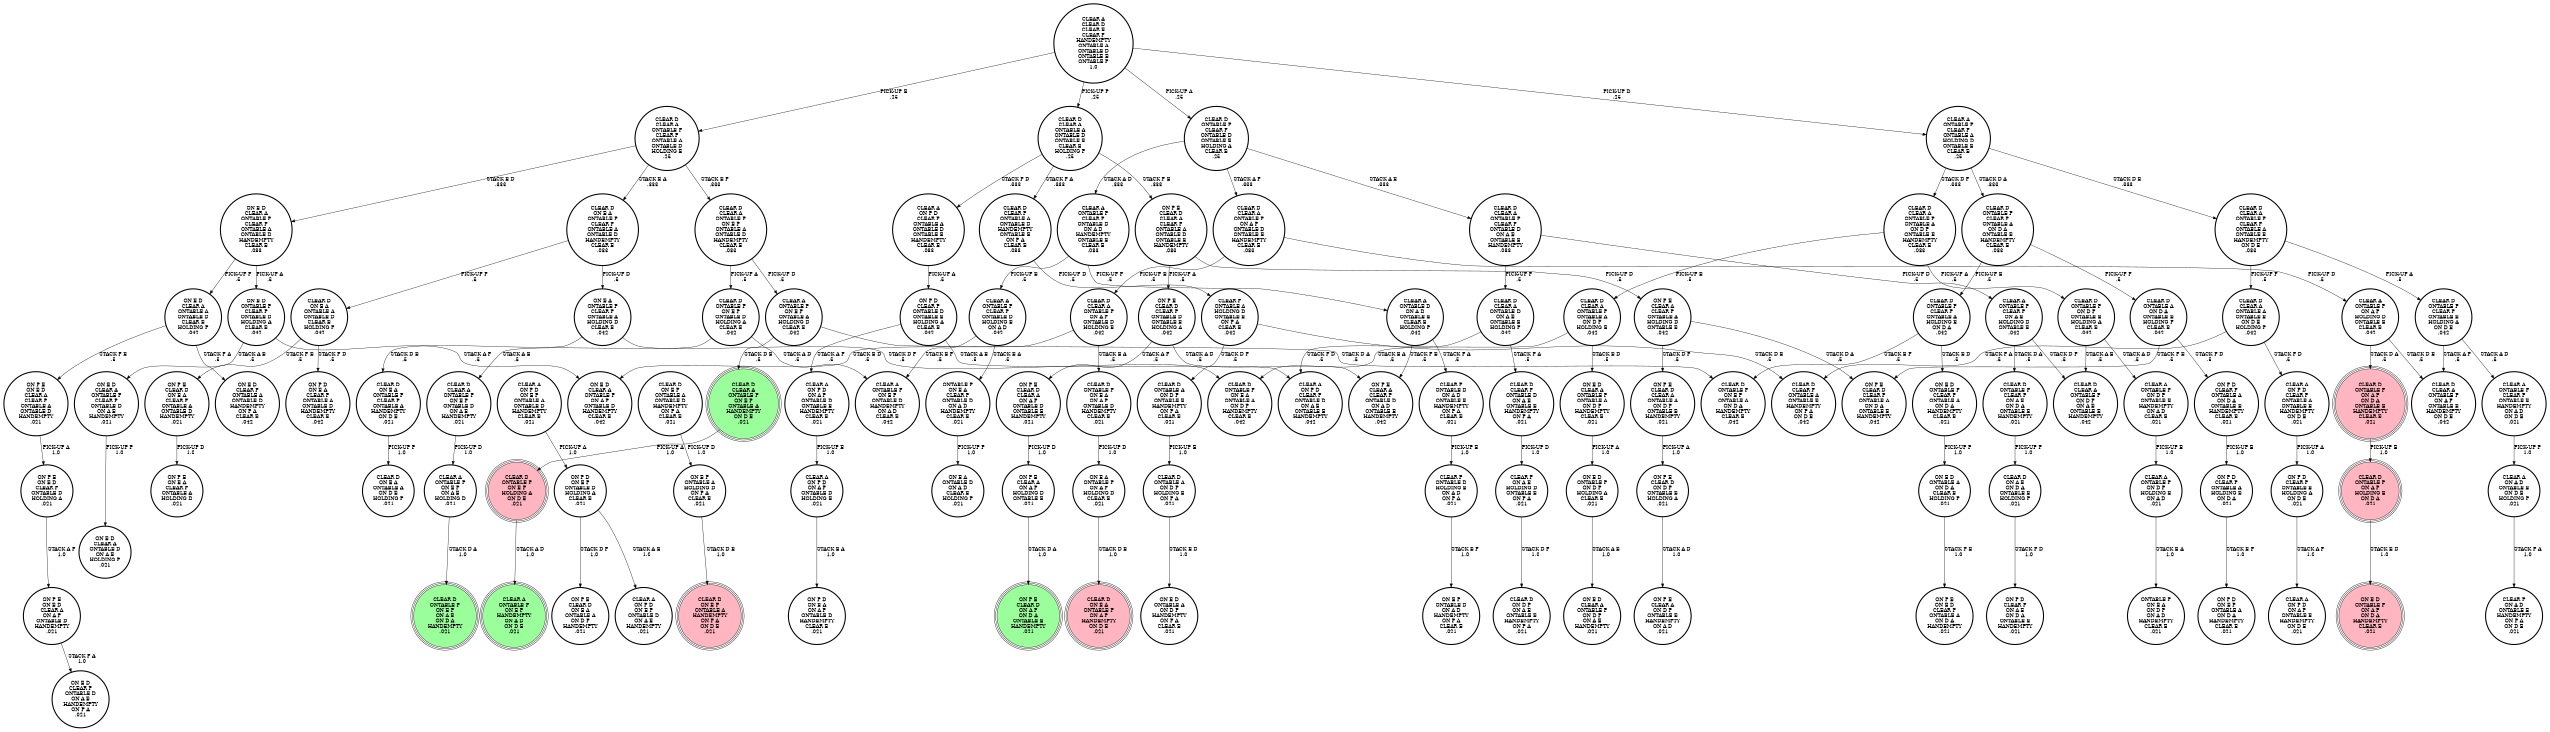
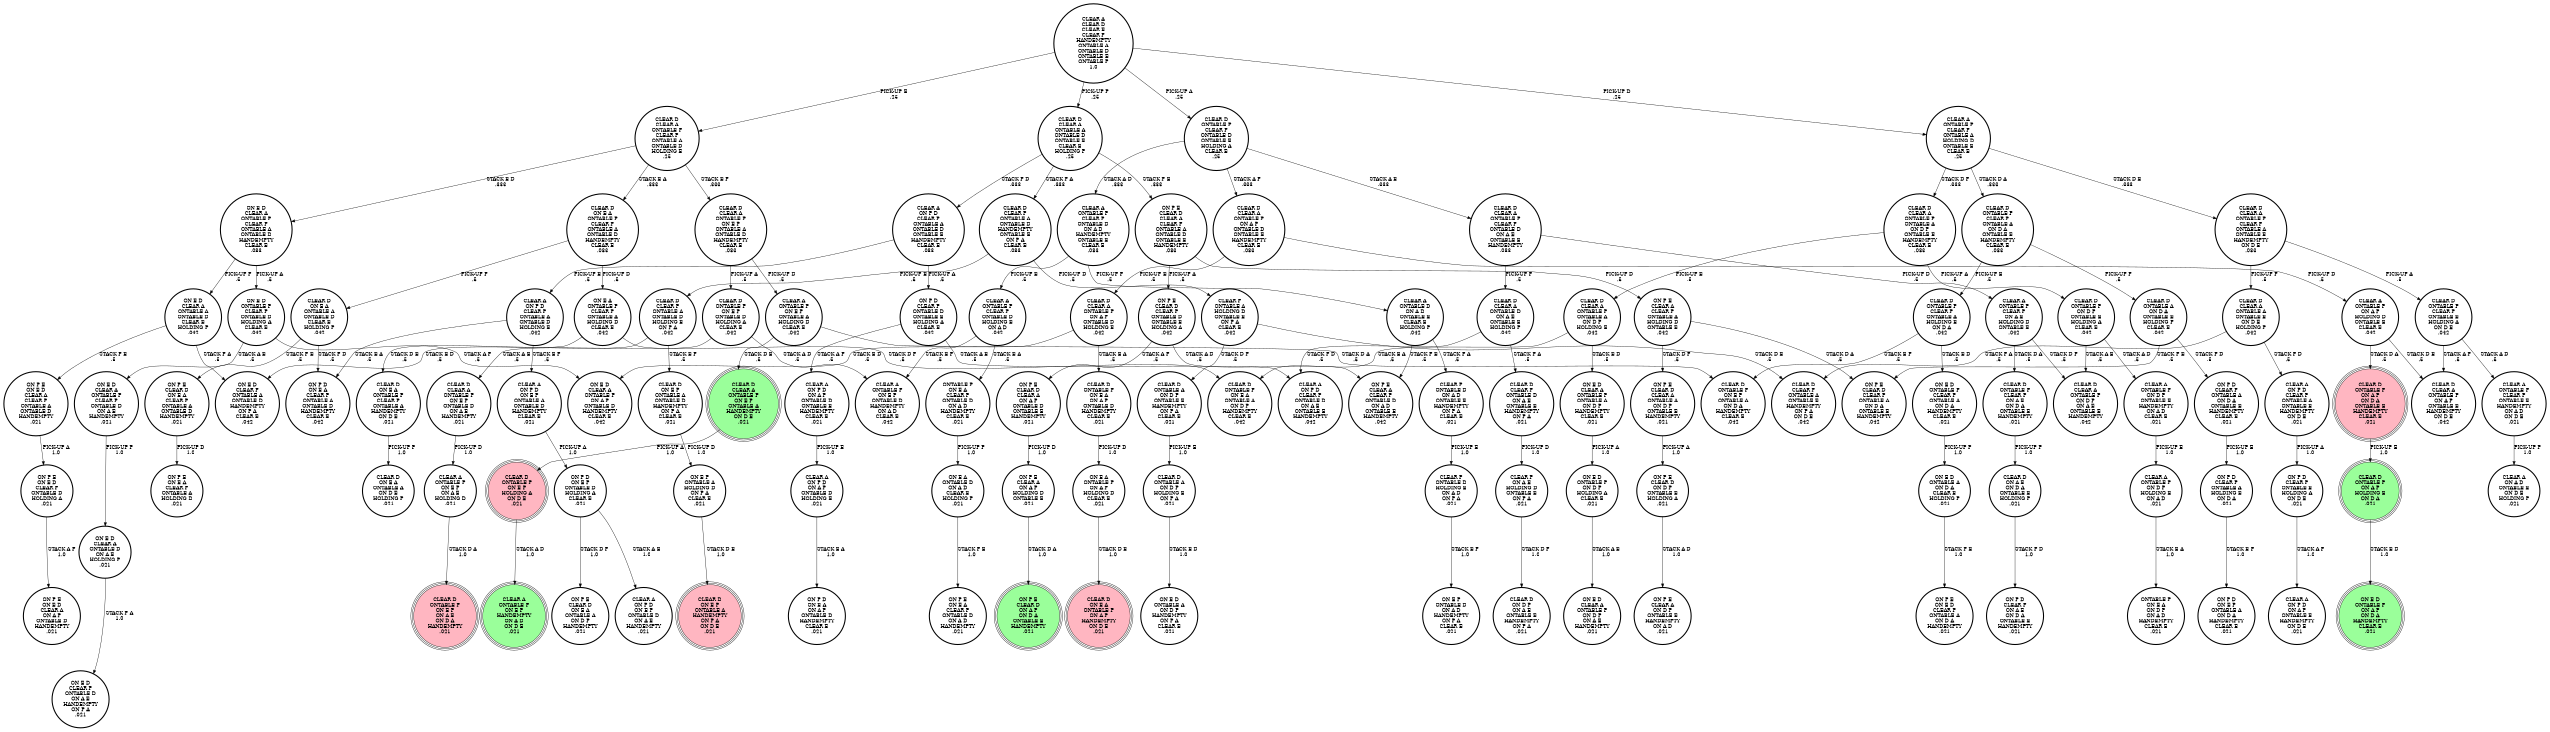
none -> (535, 317)
none -> (668, 317)
(2370, 491) -> (2370, 491)
(445, 616) -> (445, 616)
none -> (958, 616)
(2370, 616) -> (2370, 616)
(2514, 616) -> none
(66, 656) -> (103, 625)
